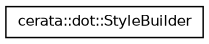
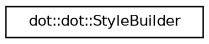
(105, 22) -> (105, 22)
